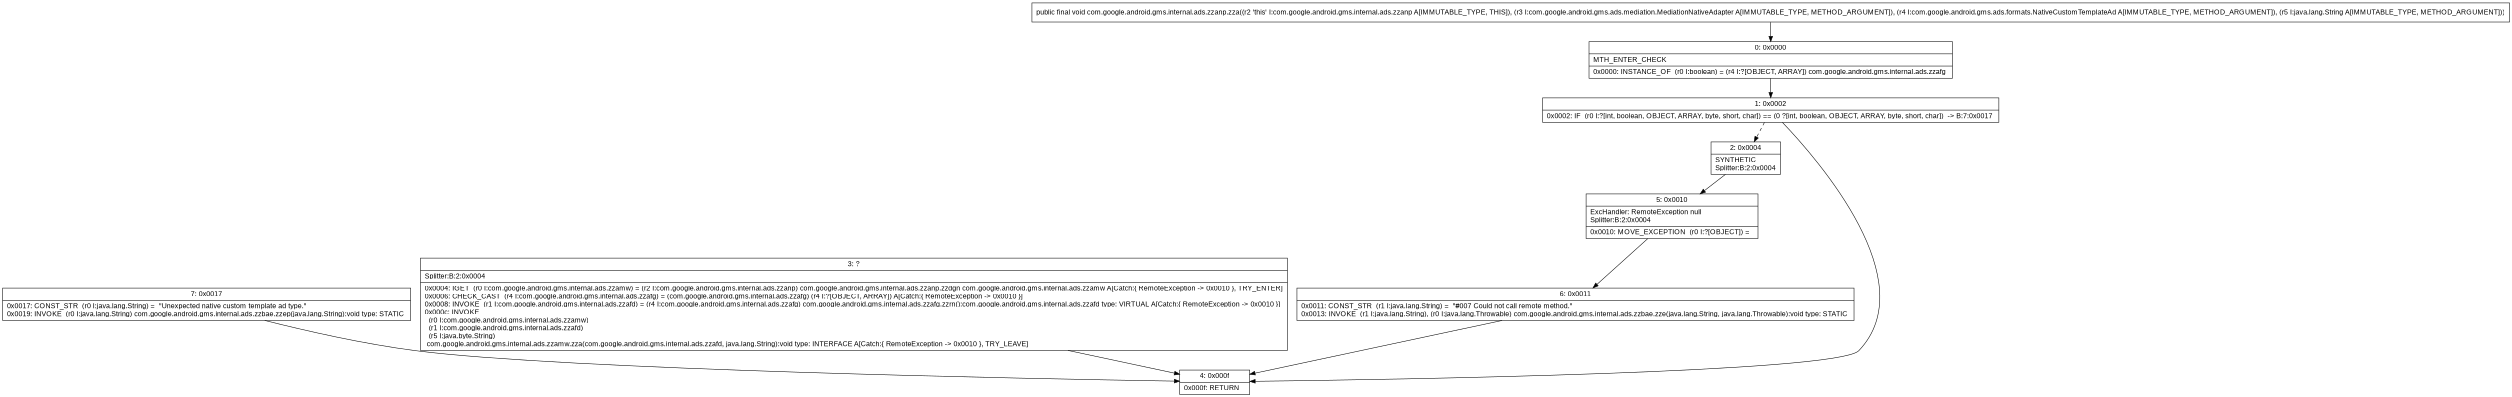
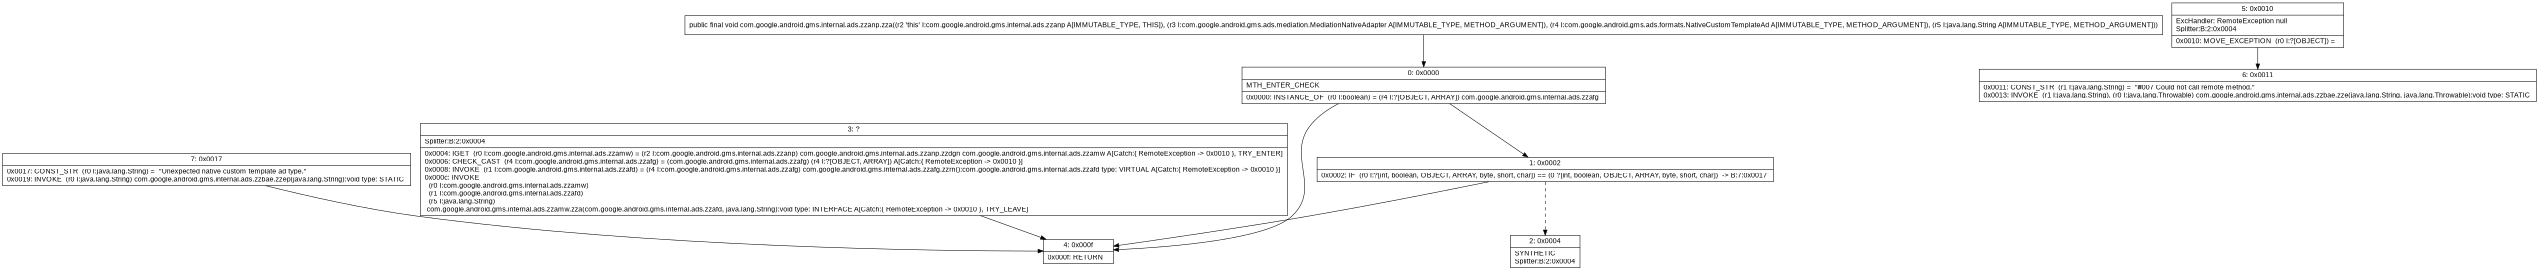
(1715, 182) -> none
(460, 336) -> (460, 201)
(1379, 347) -> (1272, 227)
